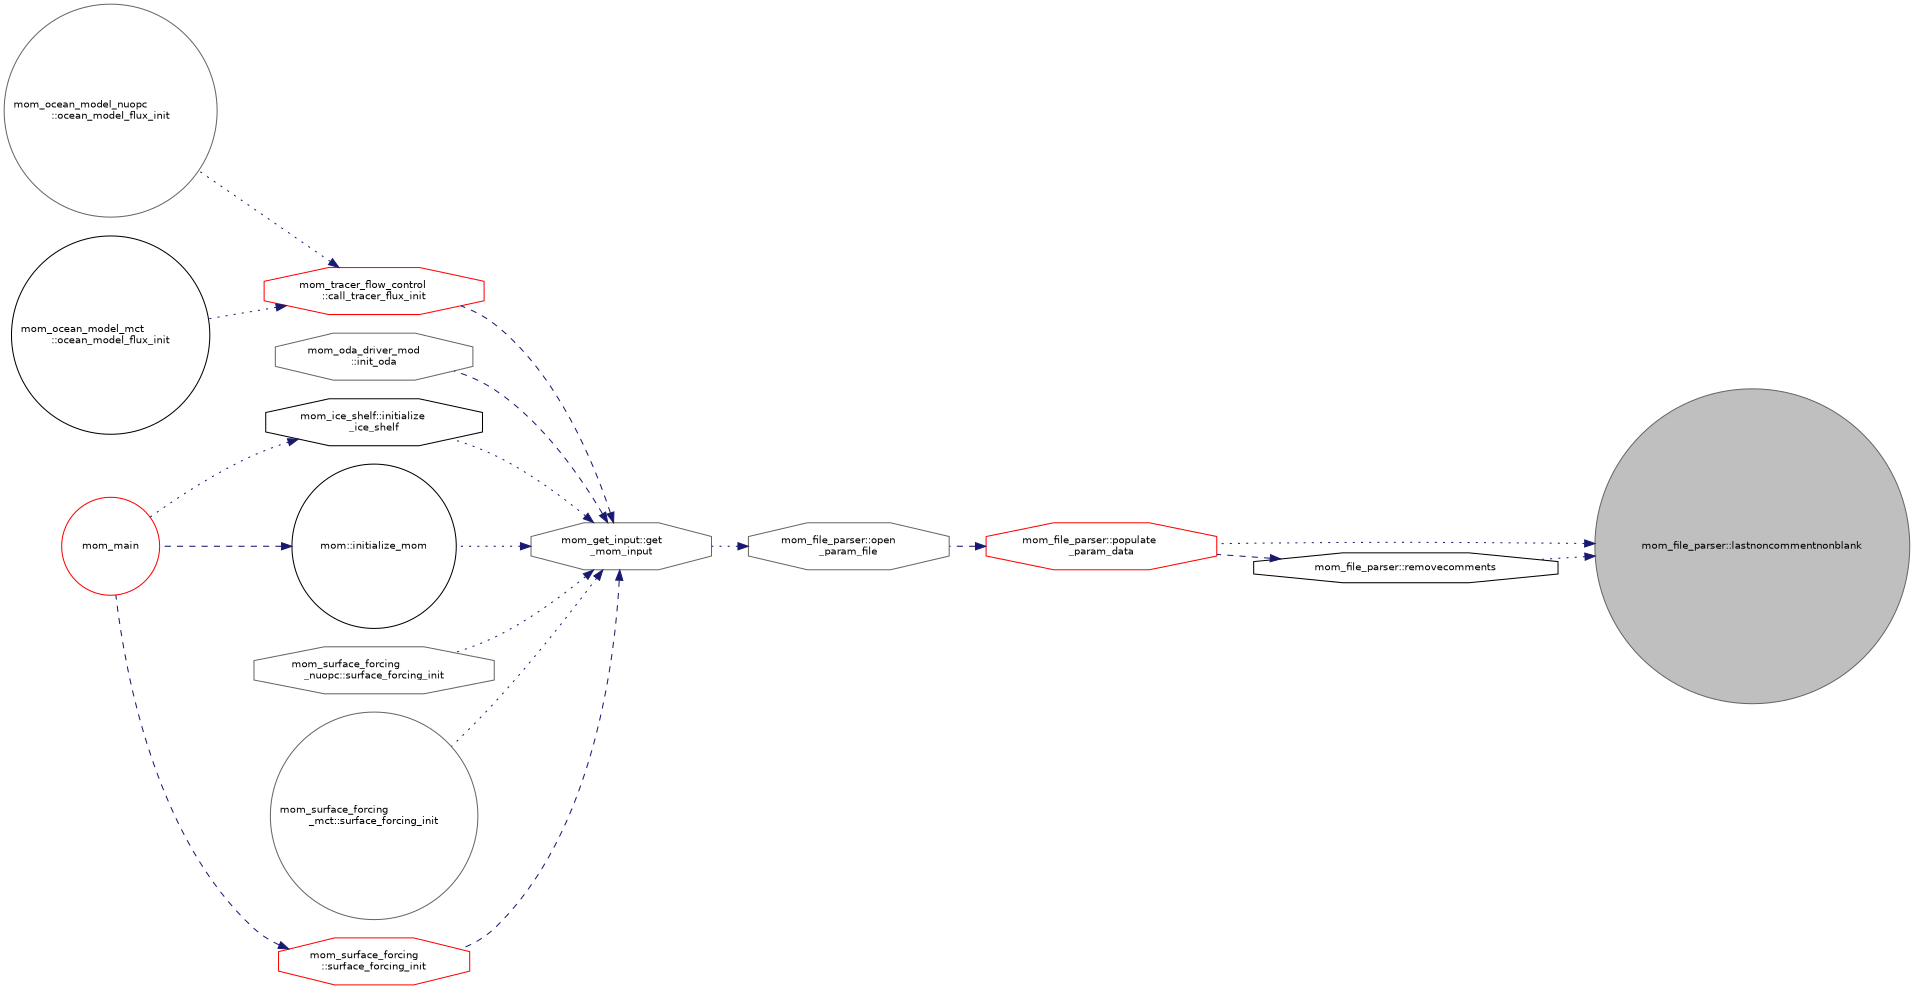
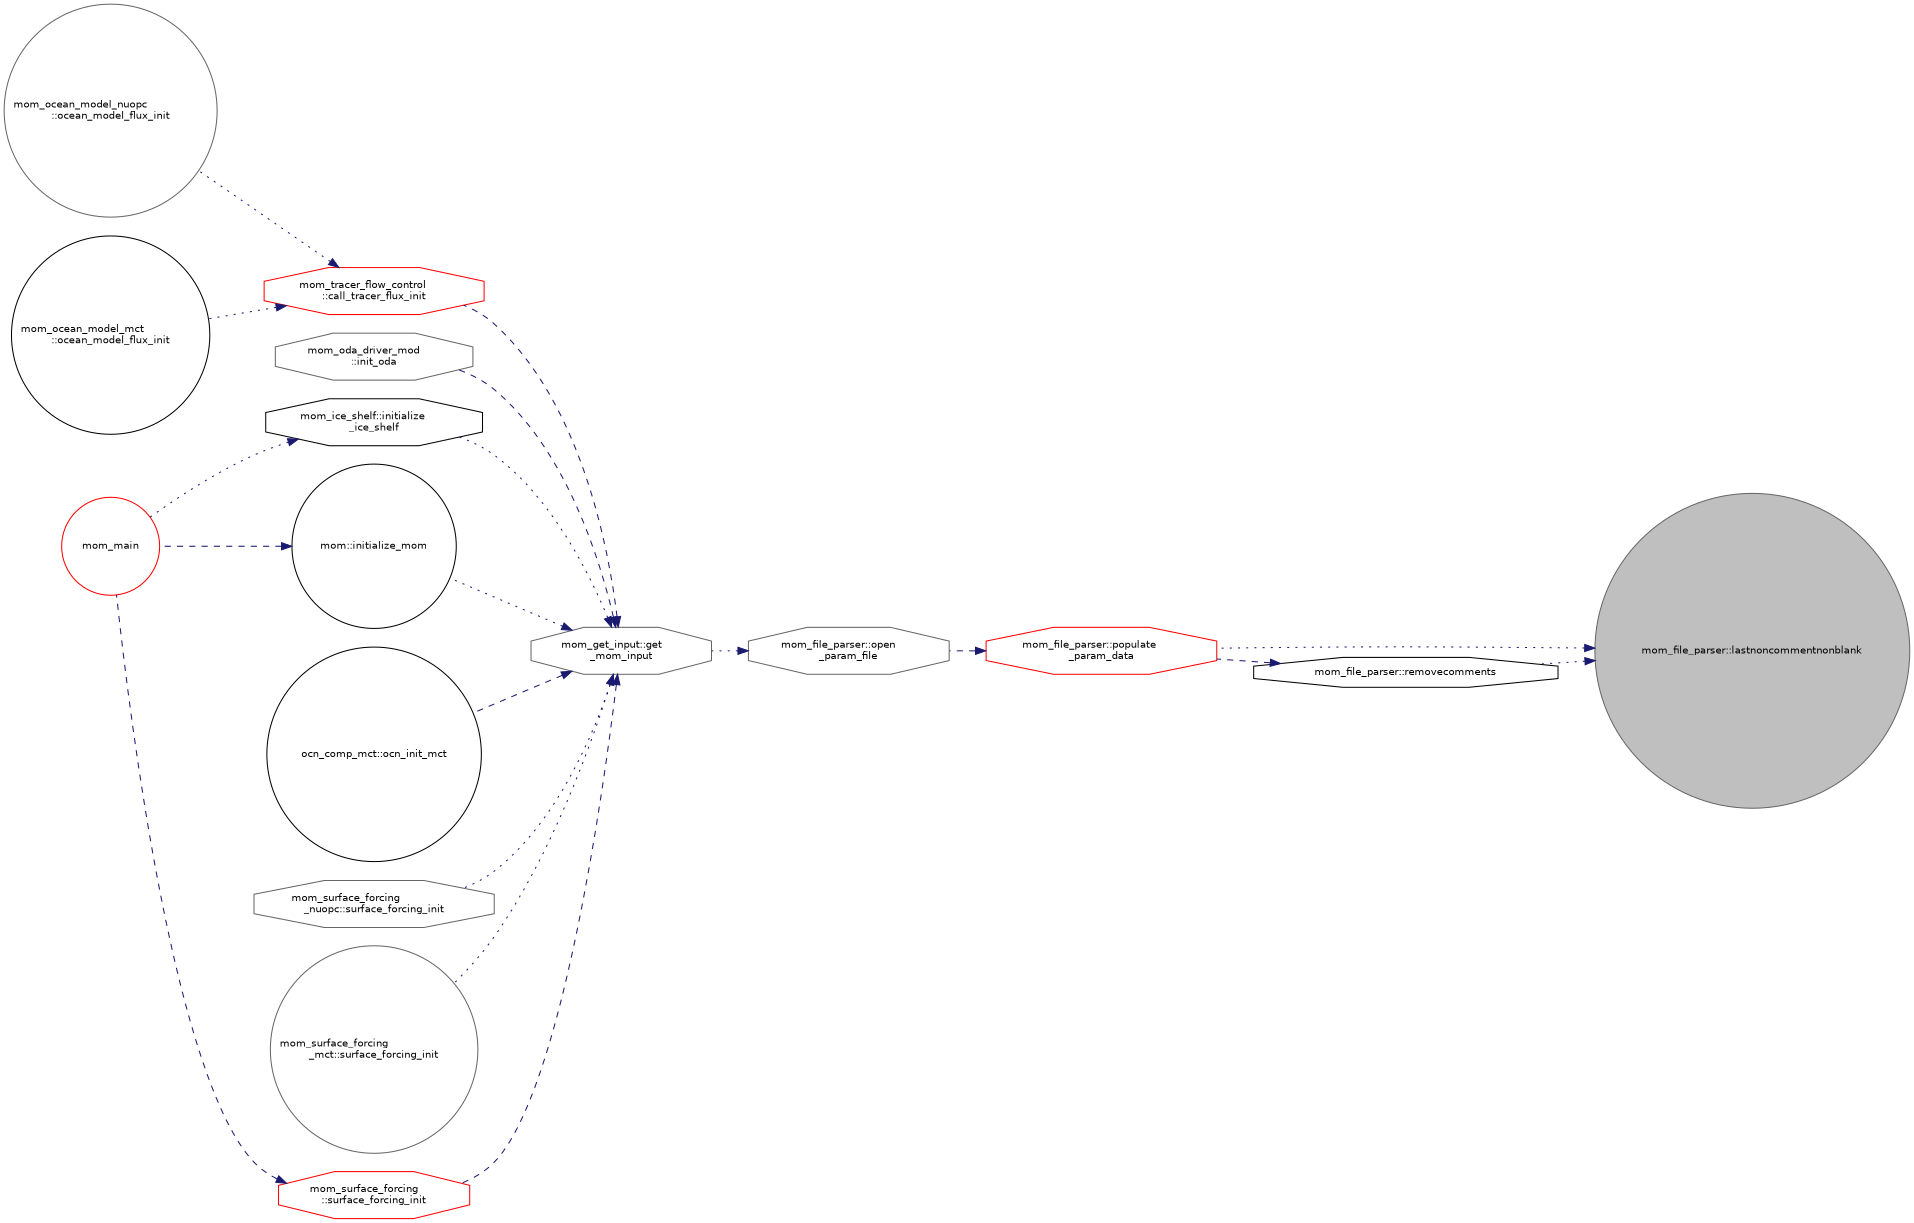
none -> (374, 754)
